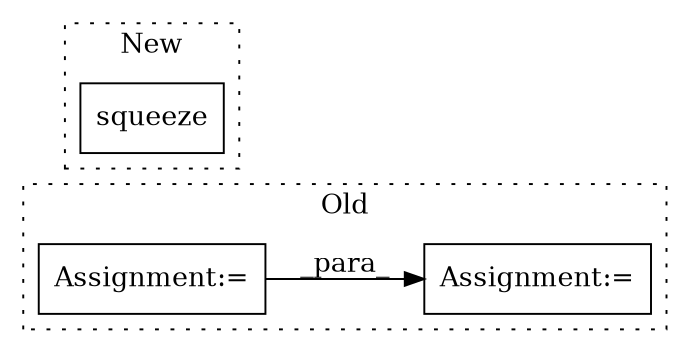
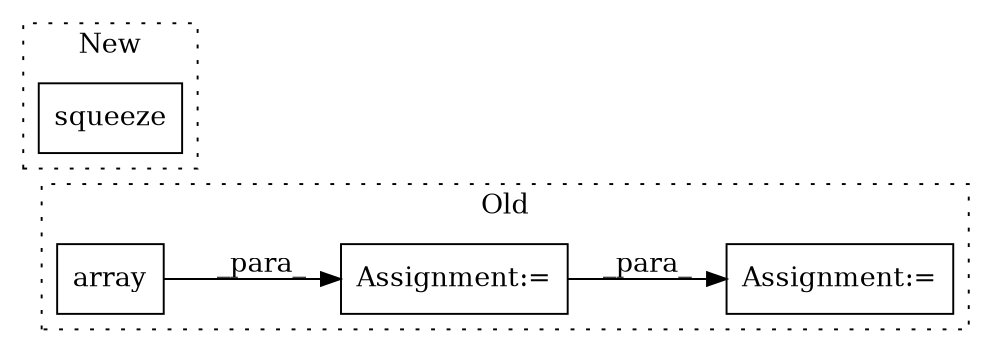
none -> (110, 279)
